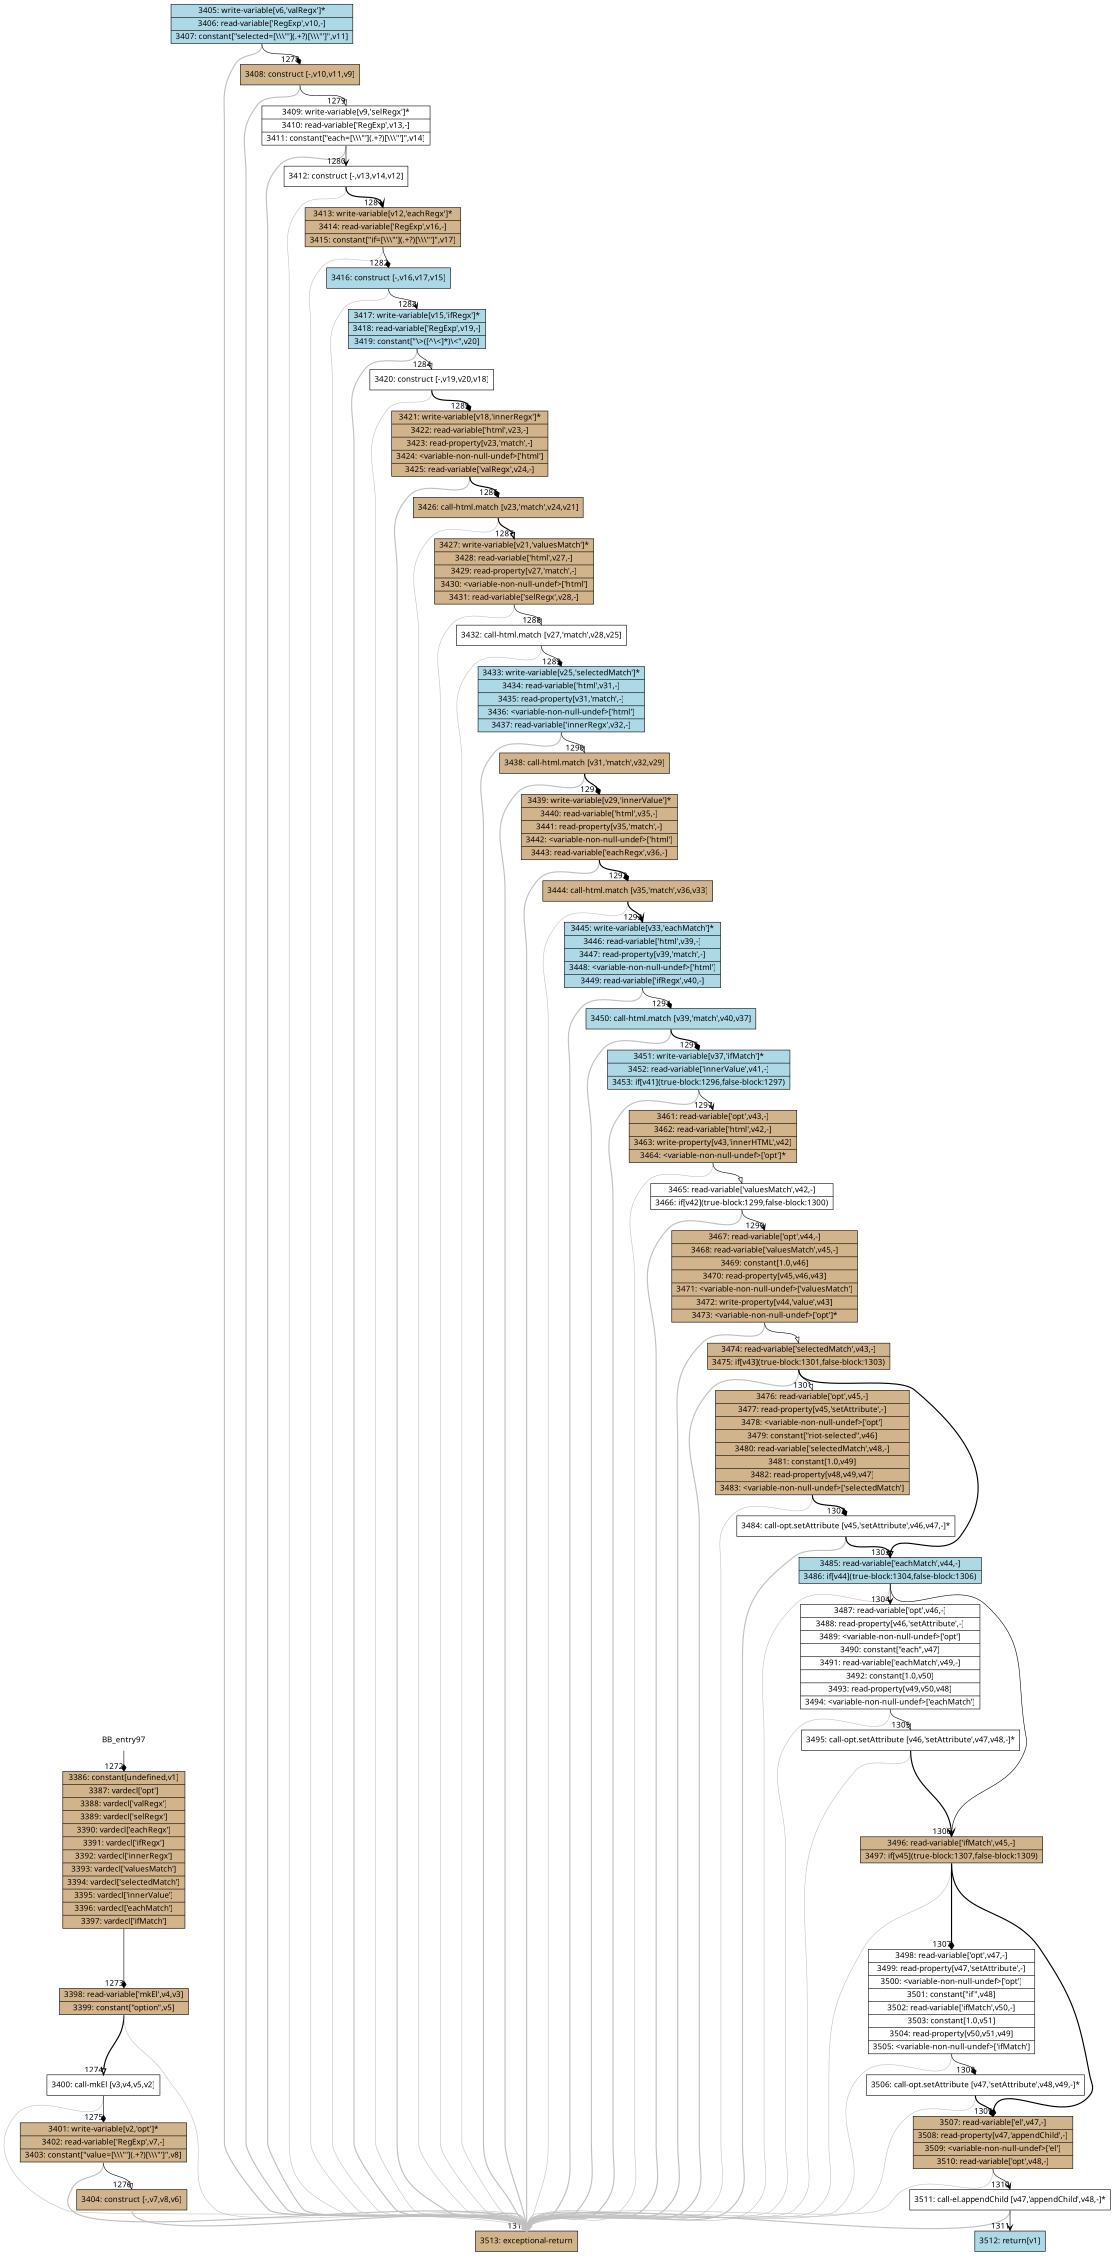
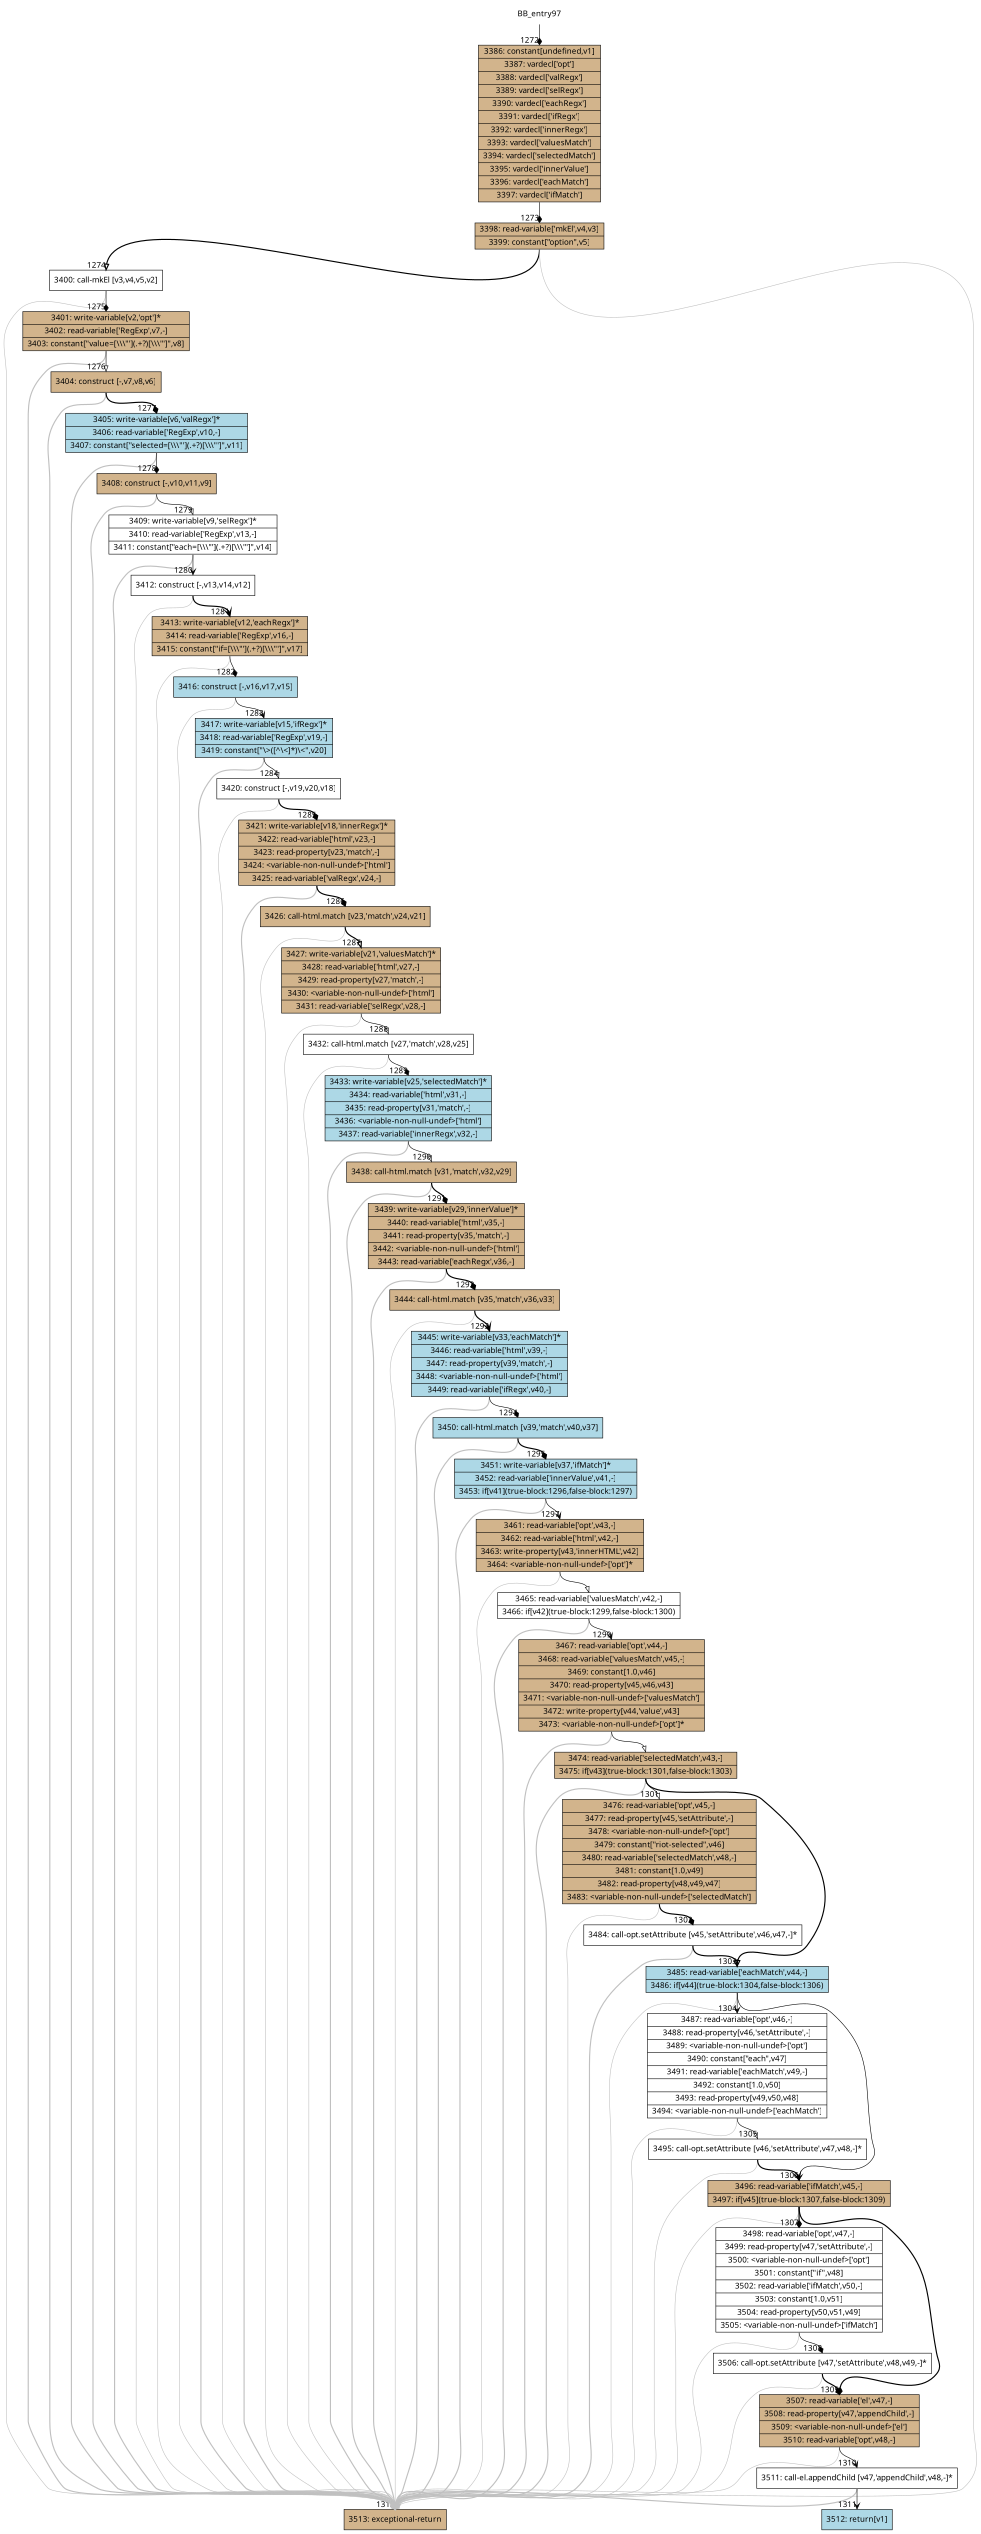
none -> (128, 403)
